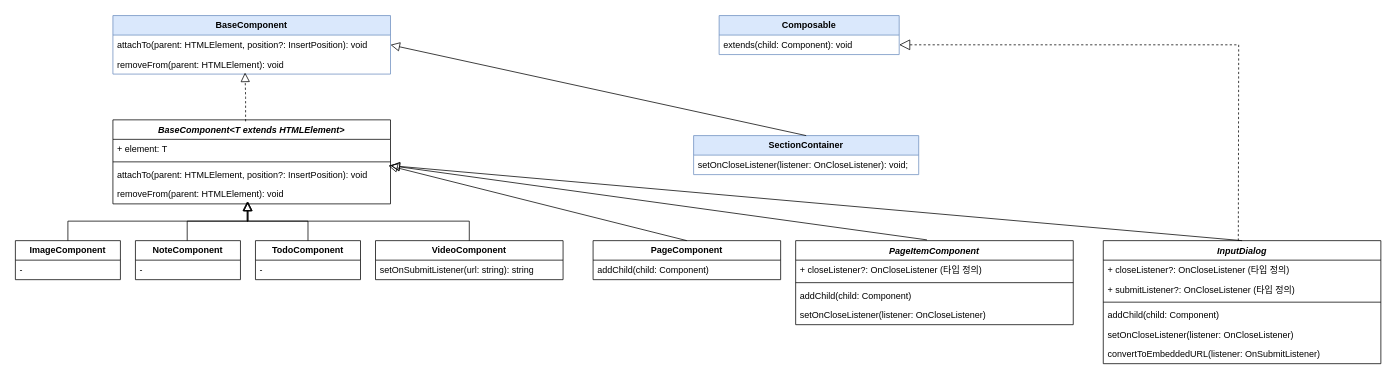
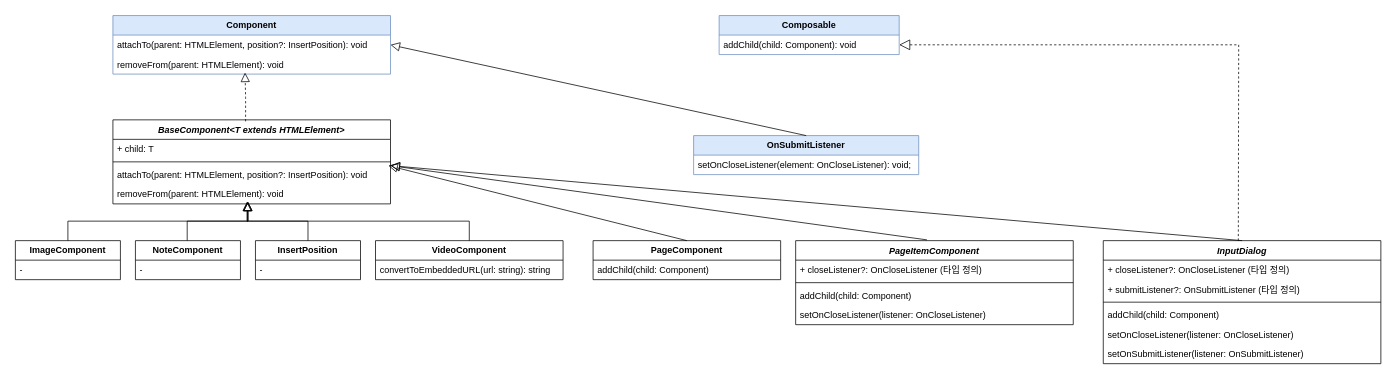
(252, 25) -> (252, 25)
(793, 46) -> (793, 46)
(806, 145) -> (806, 145)
(143, 149) -> (136, 149)
(807, 171) -> (807, 171)
(308, 250) -> (308, 250)
(470, 276) -> (470, 276)
(1210, 290) -> (1213, 290)
(1221, 354) -> (1216, 354)
